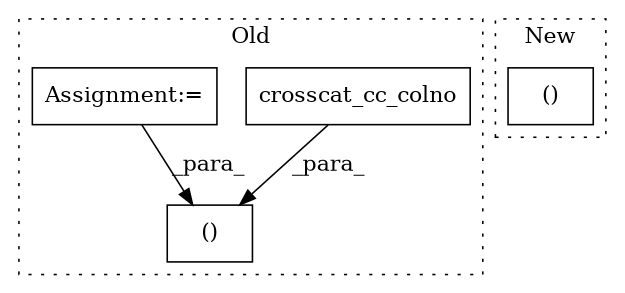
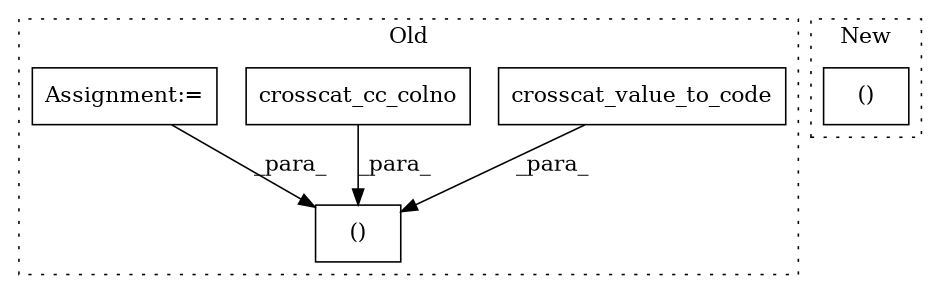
none -> (642, 96)
